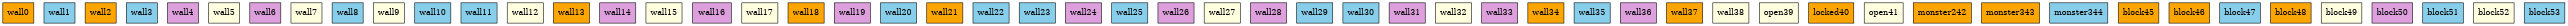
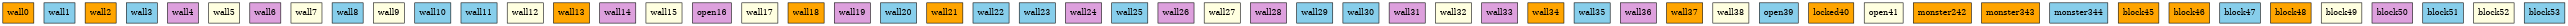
(712, 13) -> (712, 13)
(1779, 13) -> (1779, 13)
